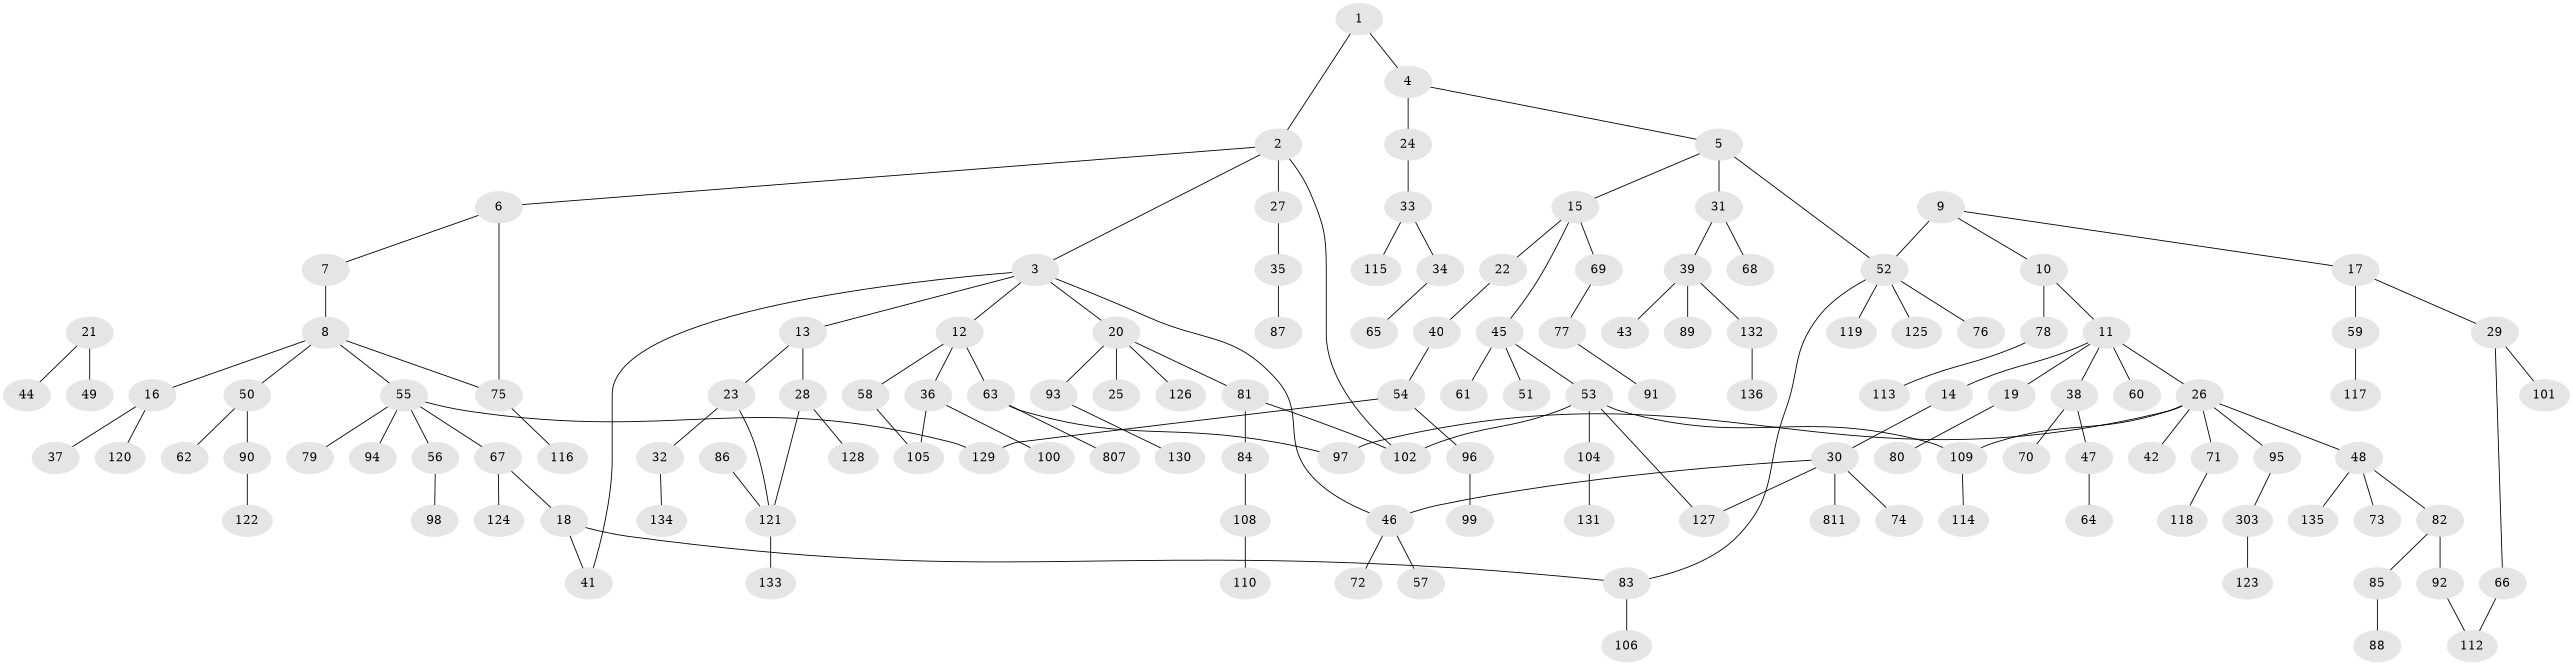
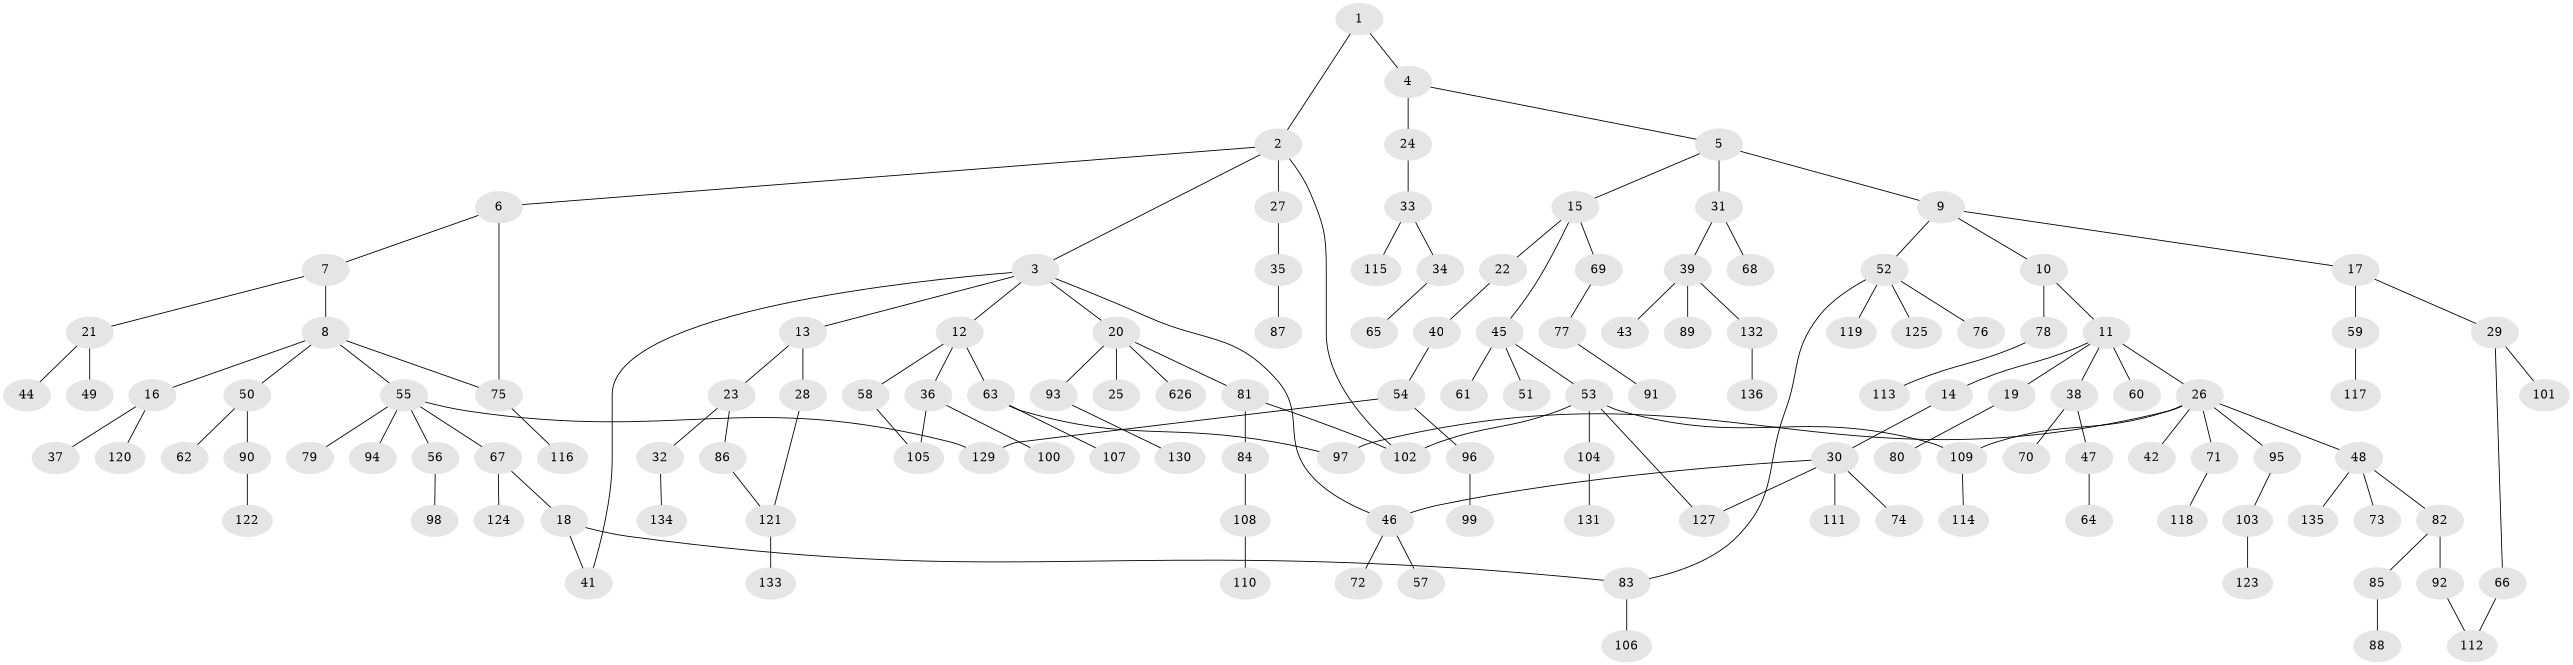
(1802, 207) -> (1830, 176)
none -> (208, 301)
(1181, 395) -> (1181, 395)
(758, 456) -> (727, 427)
(853, 458) -> none
(1115, 458) -> (1115, 458)
(1835, 521) -> (1835, 521)
(2248, 521) -> (2248, 521)
